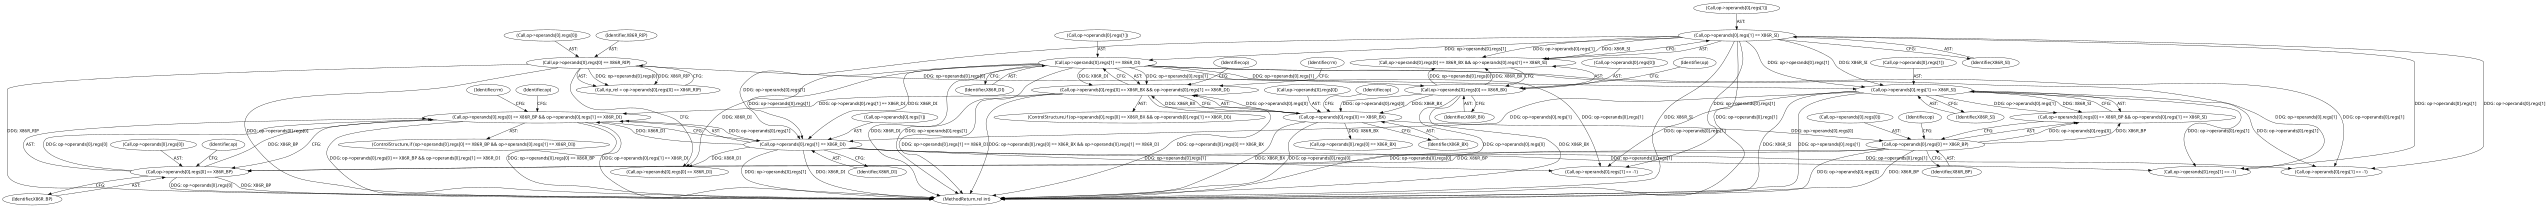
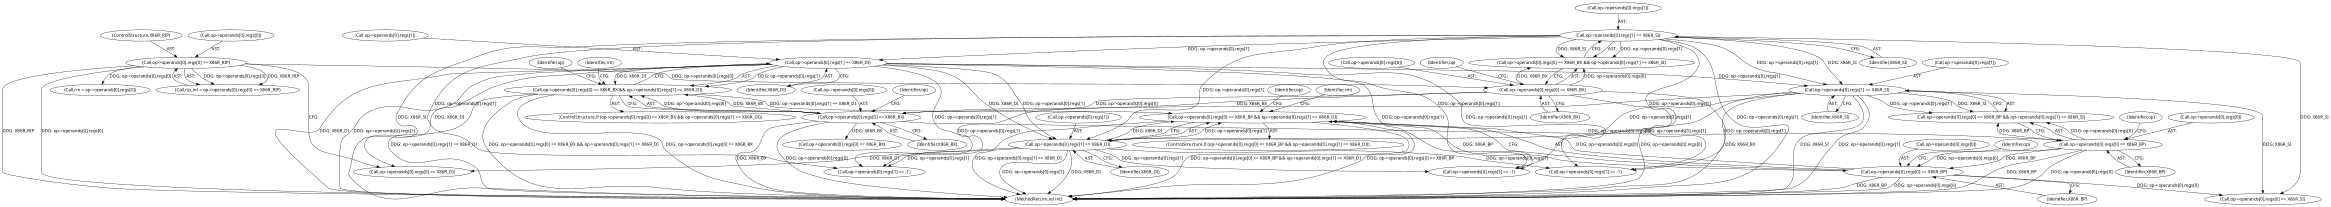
(626, 35) -> (141, 35)
(699, 76) -> (179, 76)
none -> (100, 90)
none -> (2263, 199)
